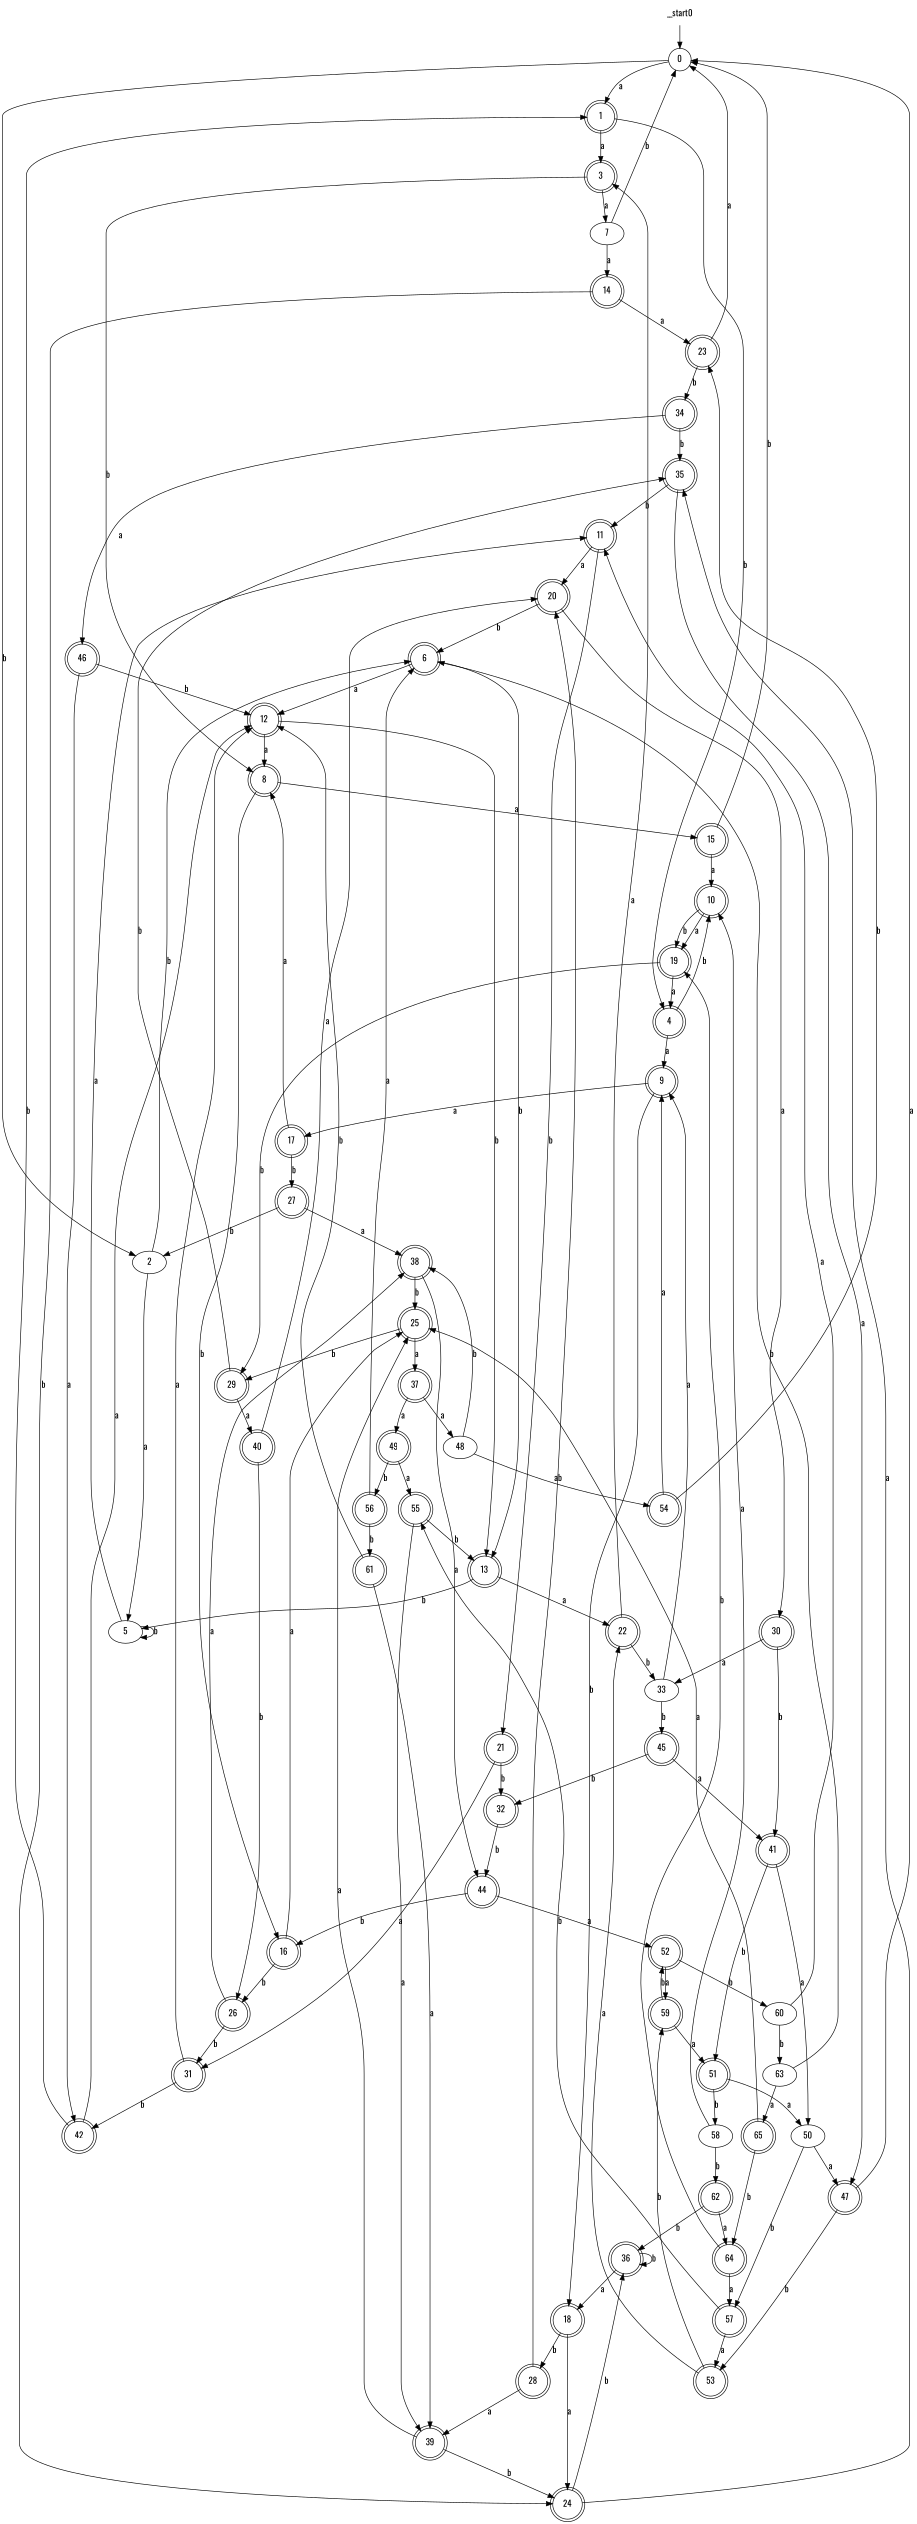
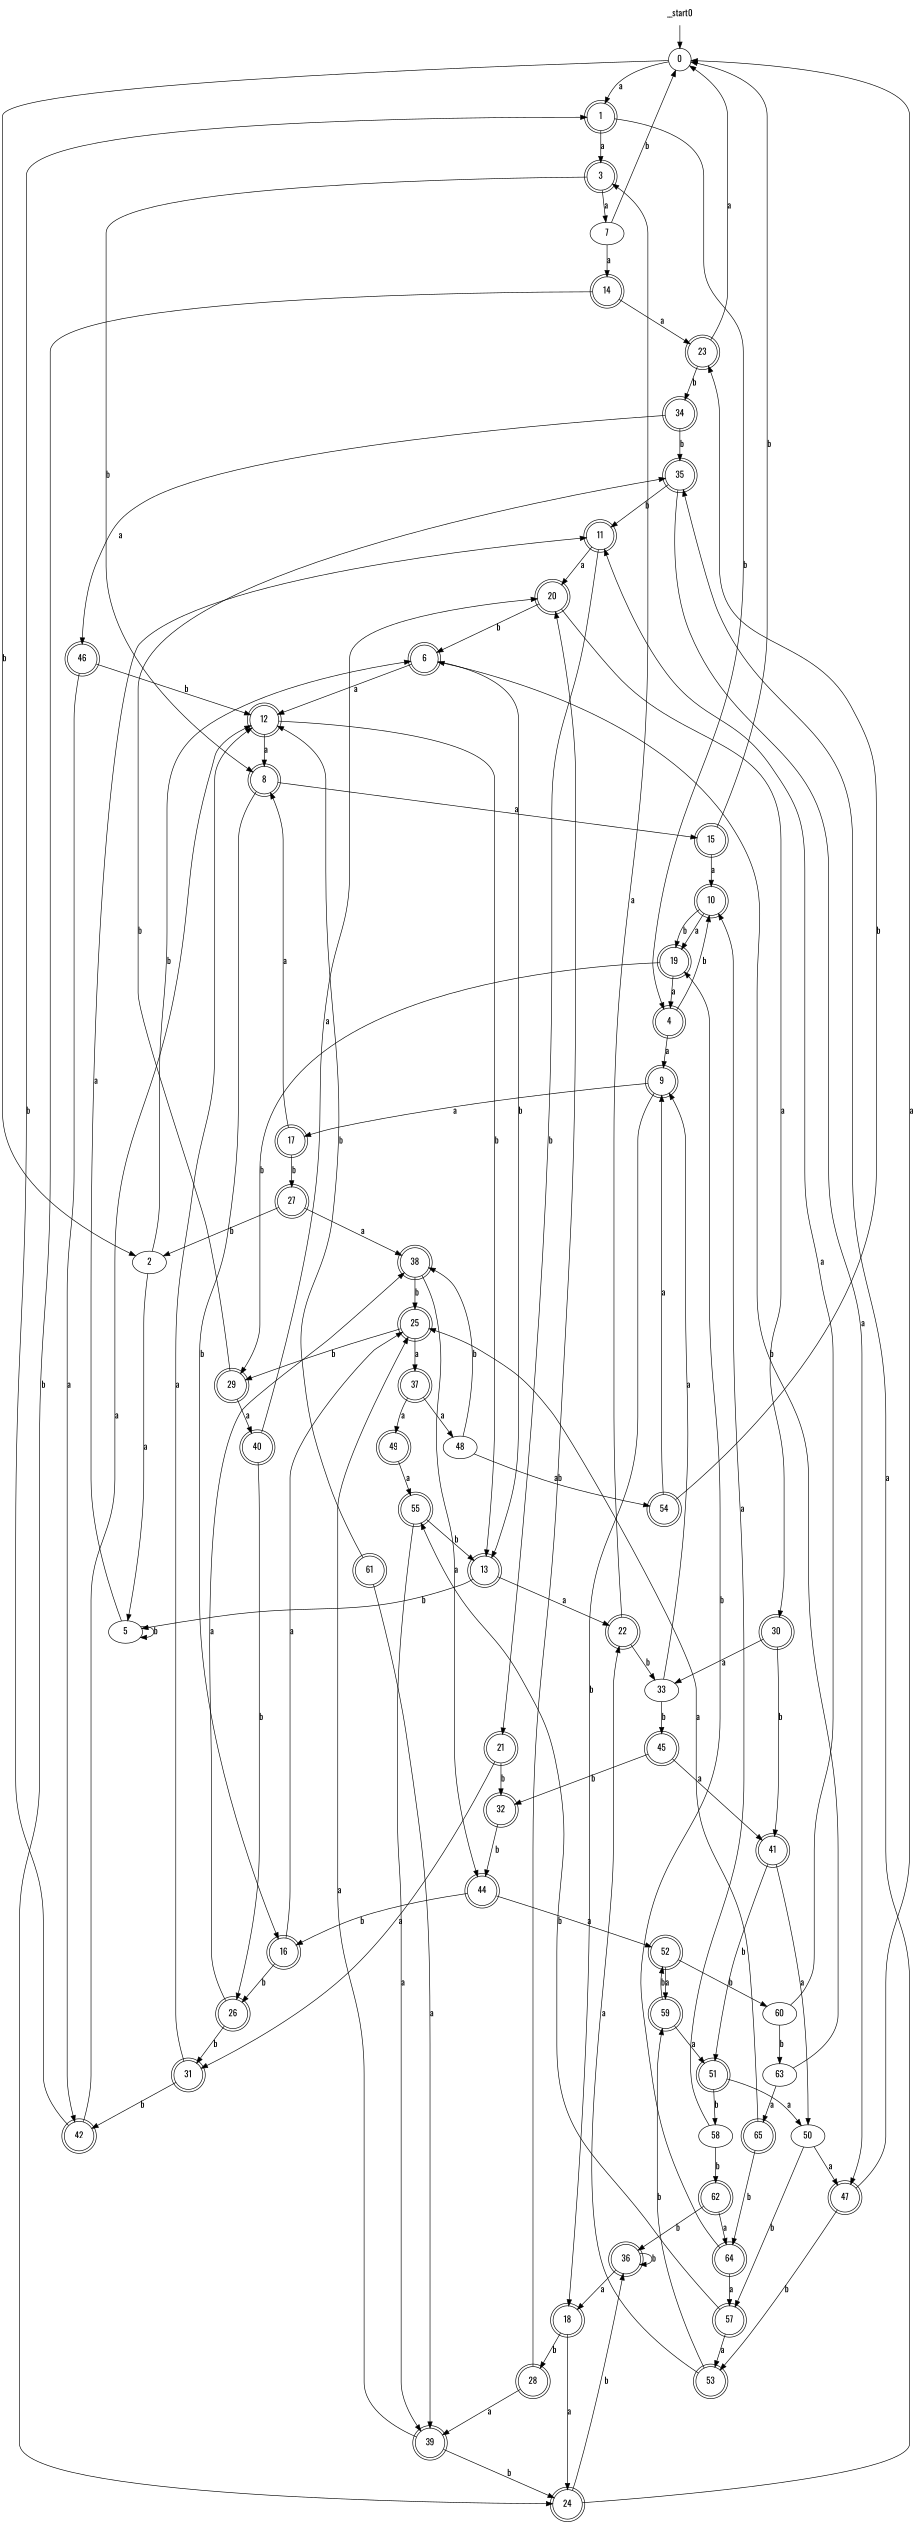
(370, 1509) -> none
